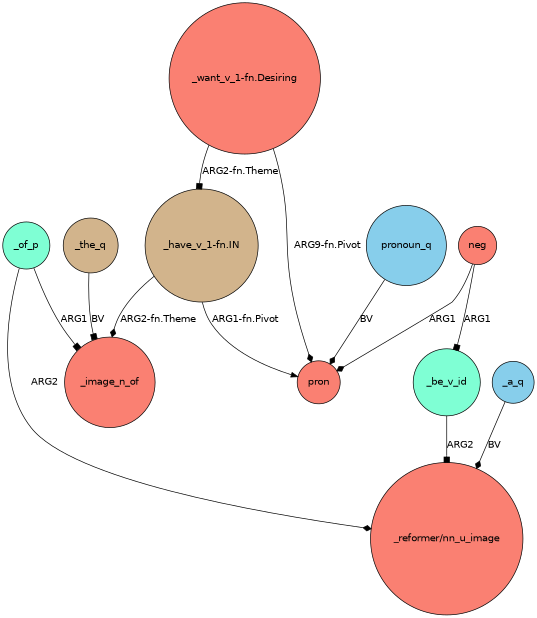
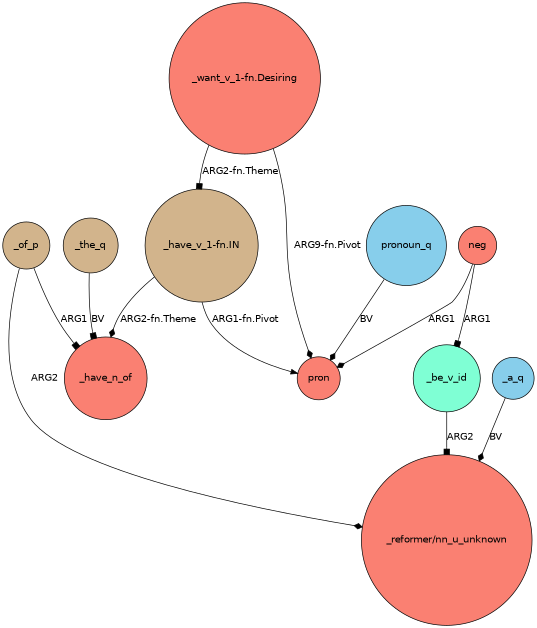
(26, 245) -> (26, 245)
(110, 382) -> (106, 378)
(447, 539) -> (447, 540)
